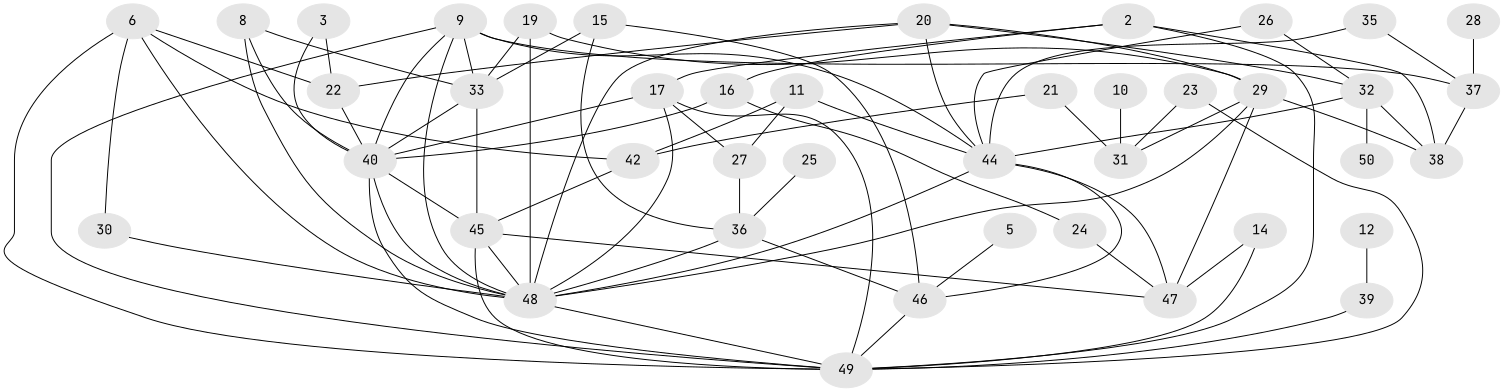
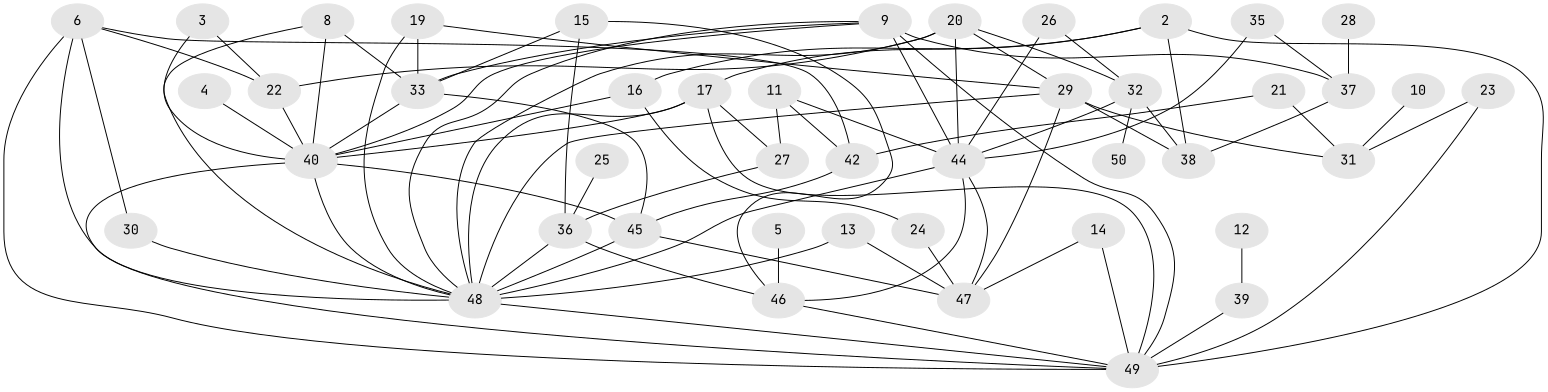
none -> (205, 91)
none -> (848, 231)
(617, 356) -> none
